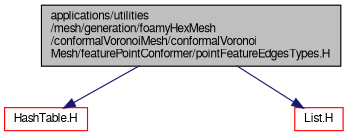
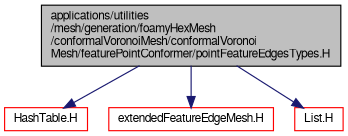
none -> (191, 119)
